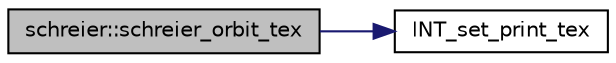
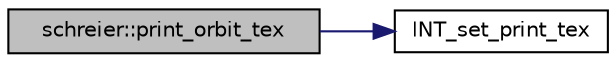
(164, 31) -> (164, 31)
